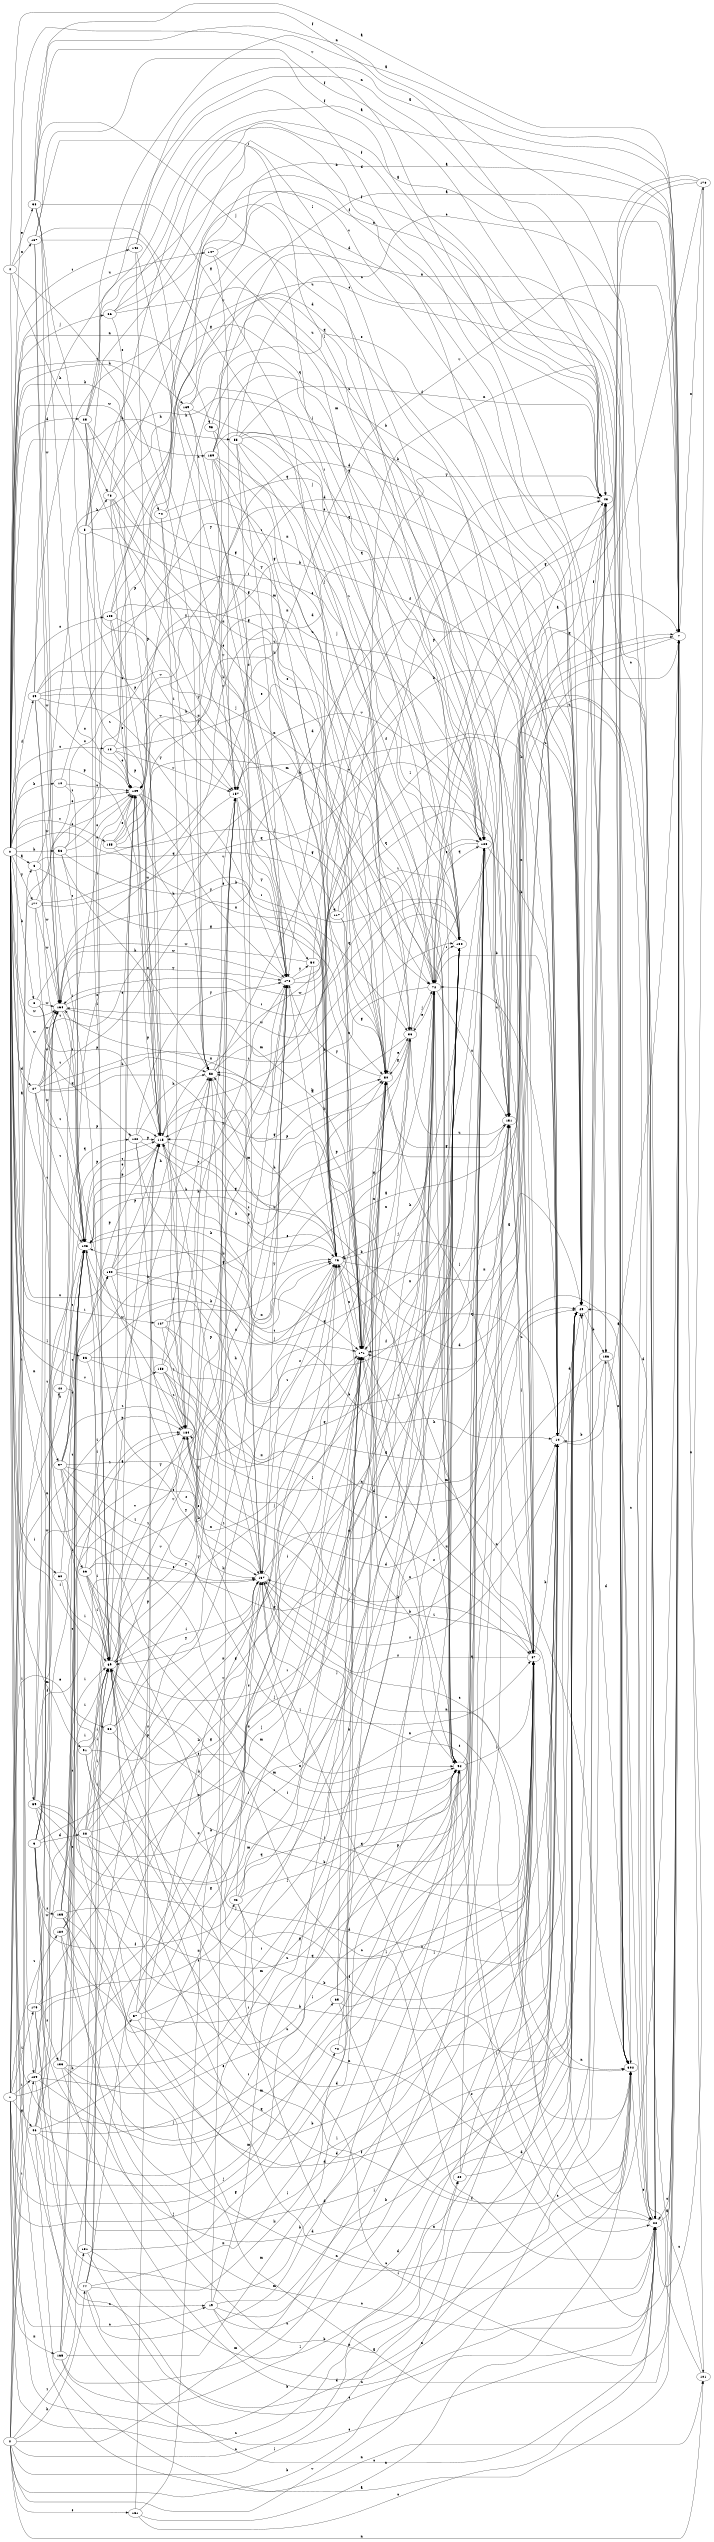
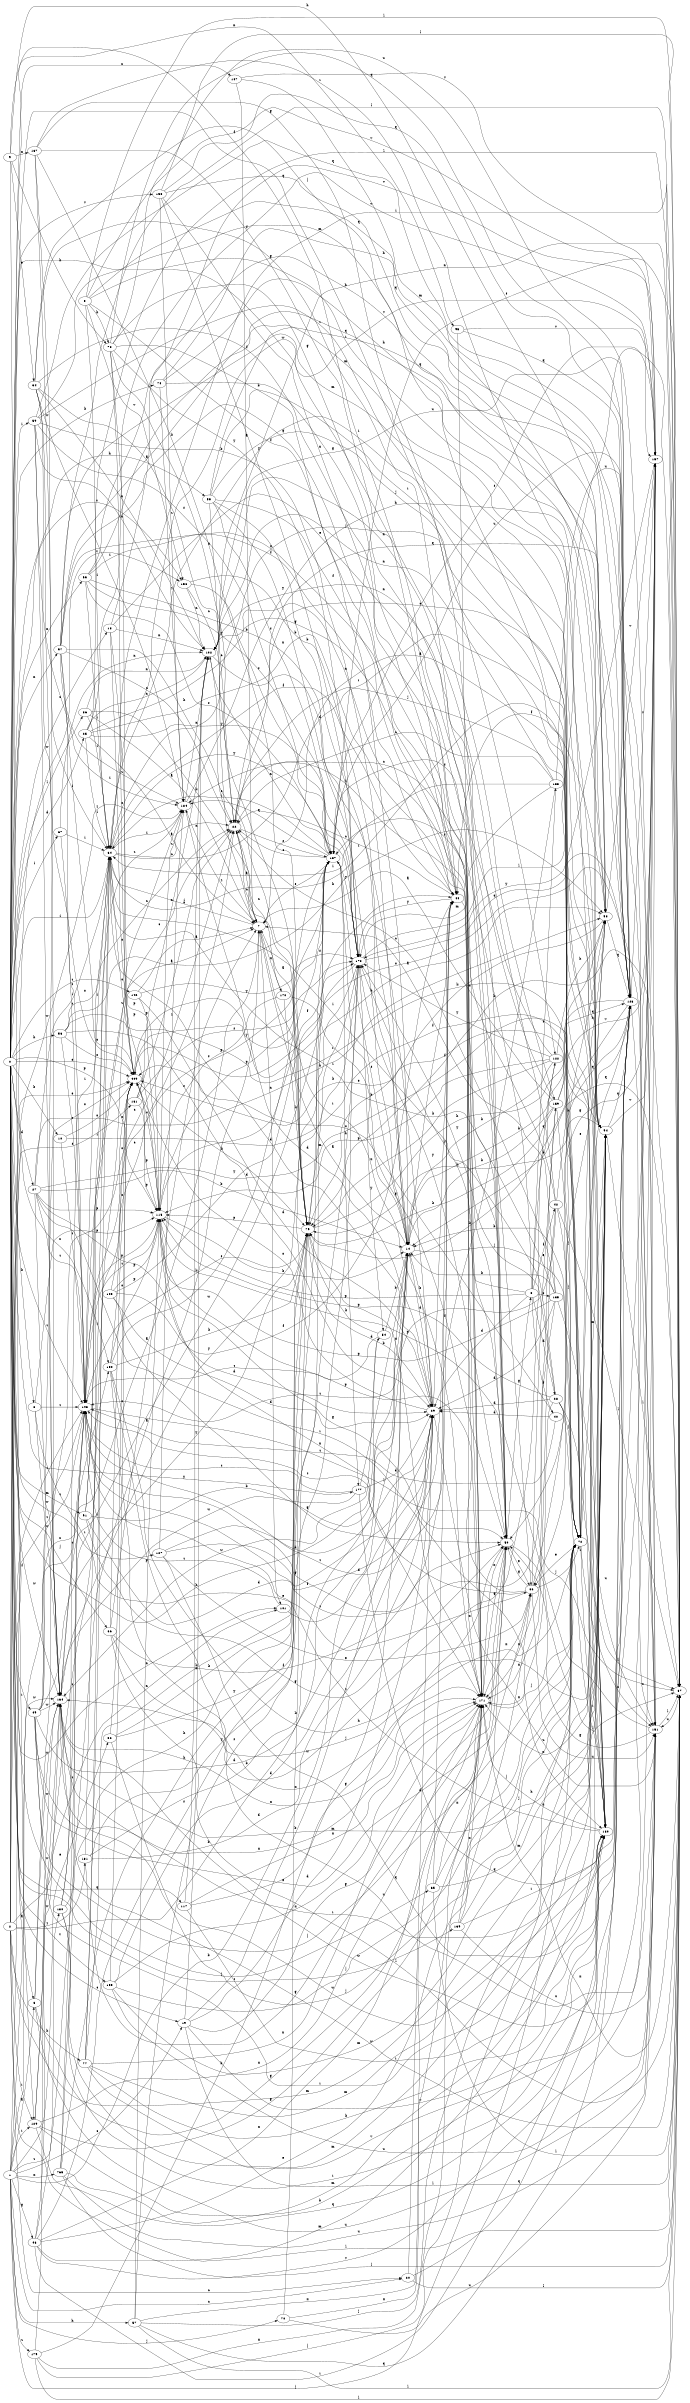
(398, 178) -> (184, 1086)
(35, 204) -> (35, 385)
(10, 269) -> (10, 157)
(488, 346) -> none
(606, 499) -> (457, 898)
(609, 543) -> (525, 1731)
(275, 596) -> (346, 337)
(224, 677) -> (209, 544)
(22, 713) -> none
(347, 726) -> (540, 1348)
(135, 791) -> (135, 1079)
(90, 1230) -> (509, 1569)
(594, 1334) -> (420, 1293)
(228, 1340) -> (346, 1203)
none -> (386, 1394)
(224, 1523) -> (259, 810)
(330, 1529) -> (516, 1425)
(60, 1576) -> (60, 832)
(110, 1665) -> (110, 853)
none -> (18, 1746)
none -> (295, 1775)
(398, 1845) -> (519, 1846)
(284, 1956) -> (458, 913)
(249, 2008) -> (320, 2201)
(631, 2068) -> (209, 653)
(60, 2356) -> (60, 2172)
